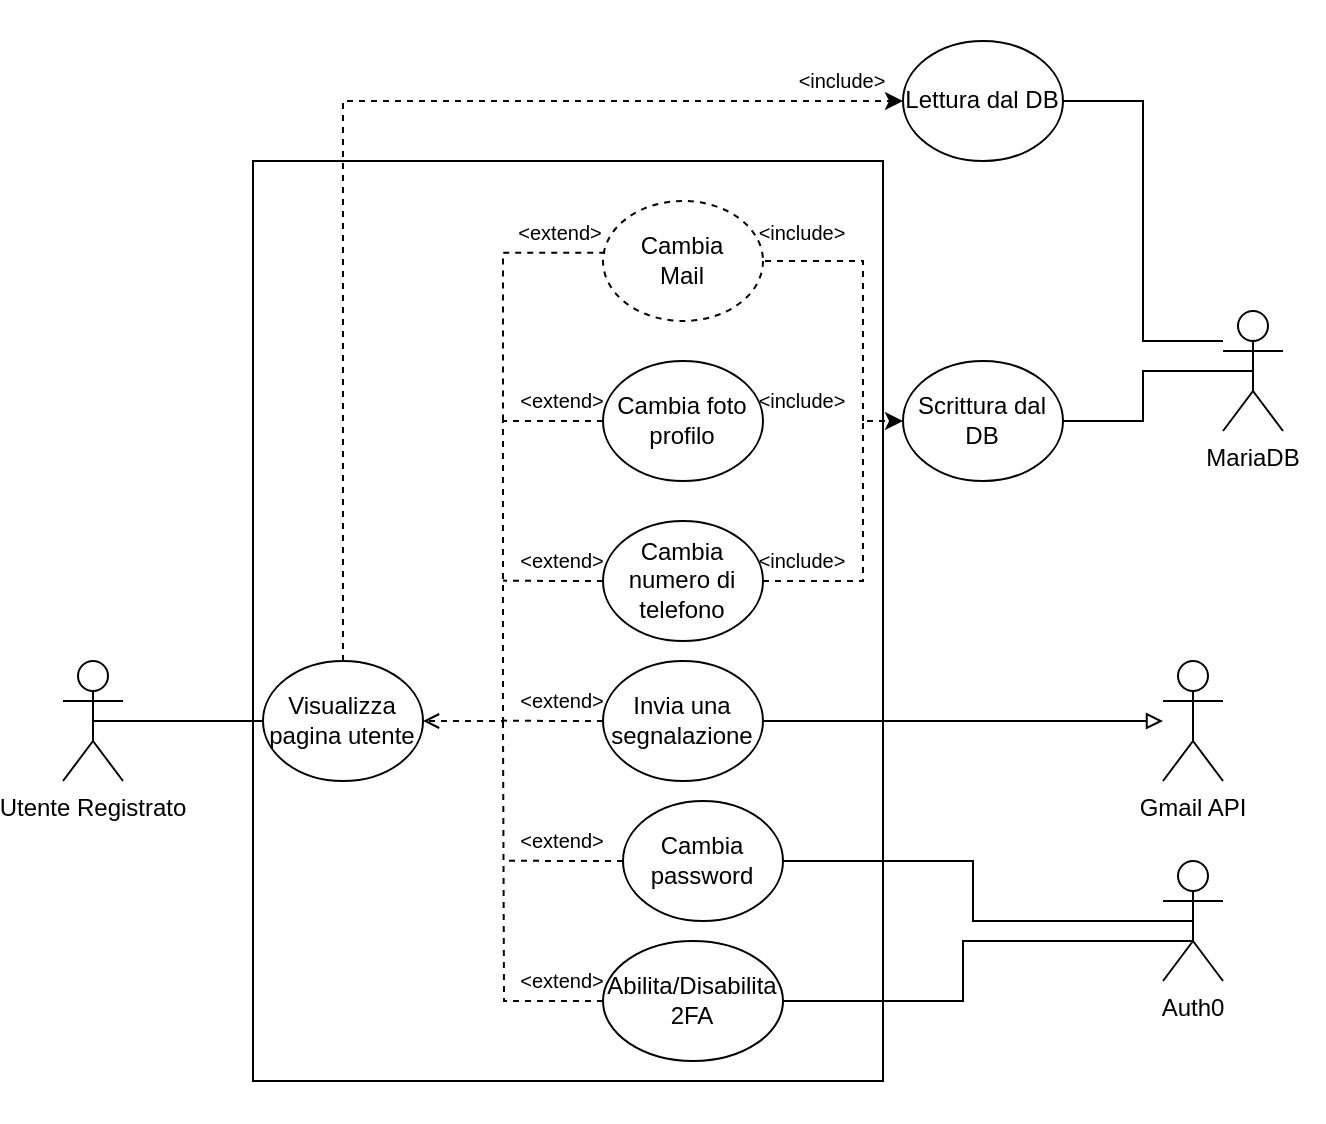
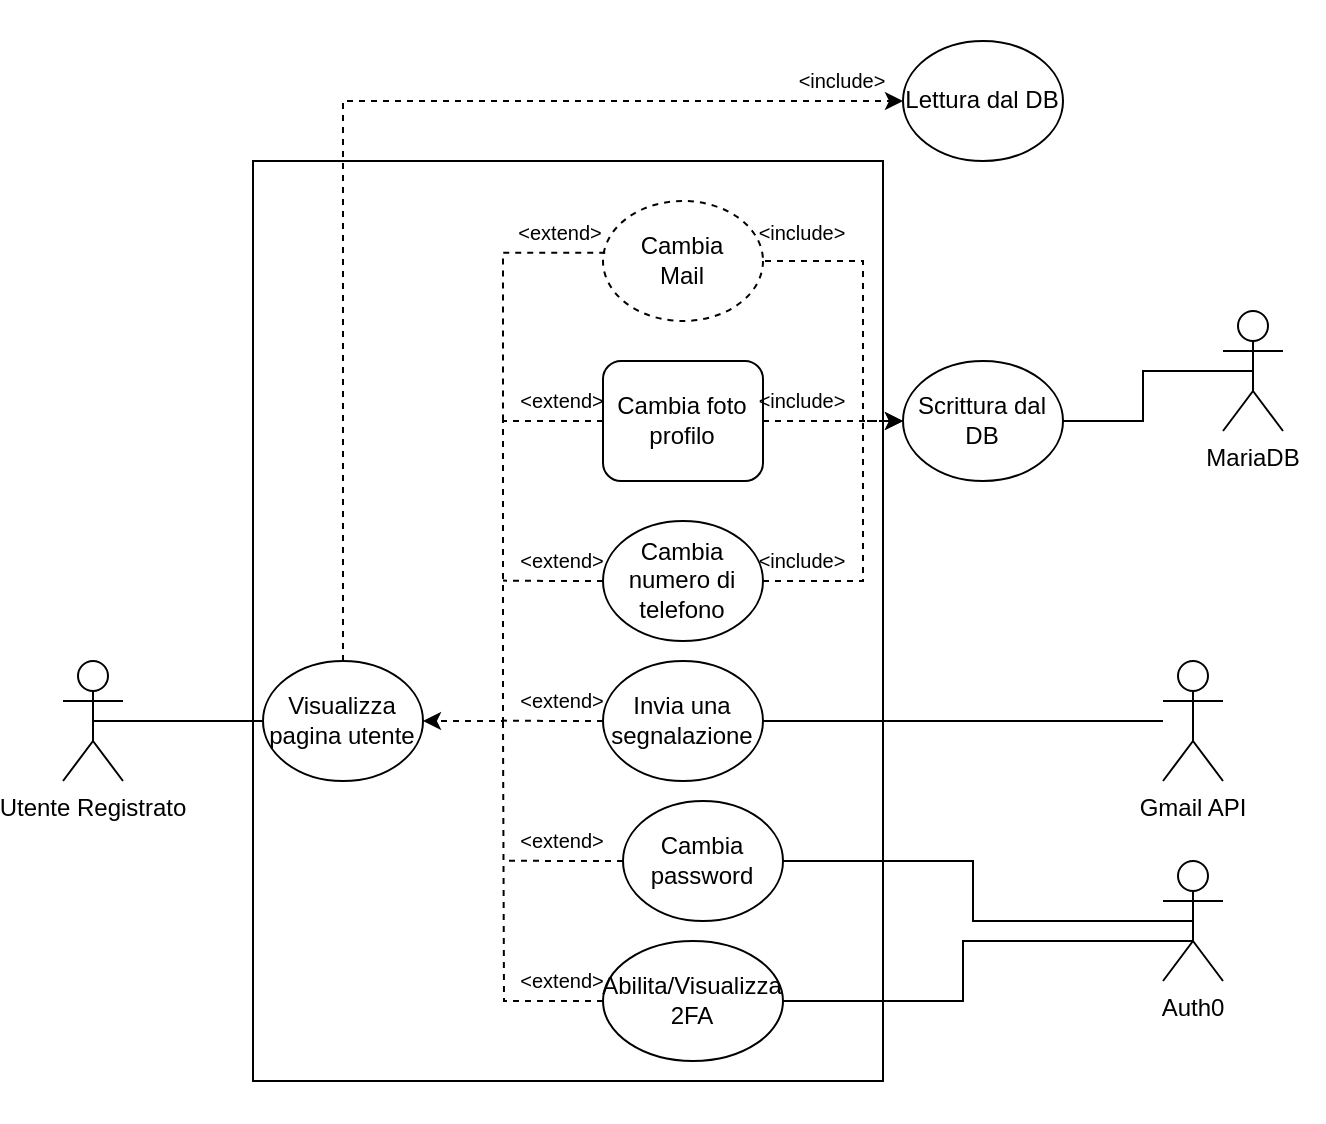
(1143, 221) -> none
(683, 421) -> (683, 421)
none -> (811, 421)
(435, 721) -> (438, 721)
(1145, 721) -> (1153, 721)
(693, 1001) -> (693, 1001)
